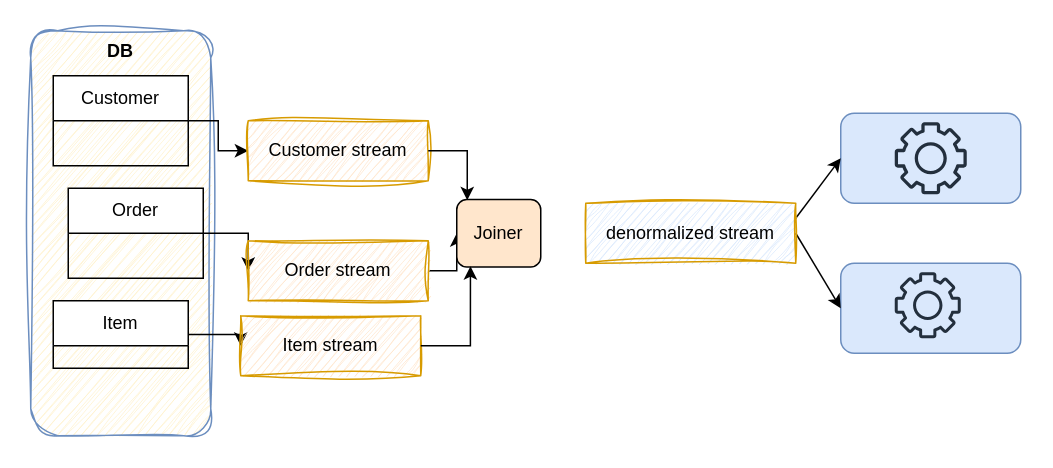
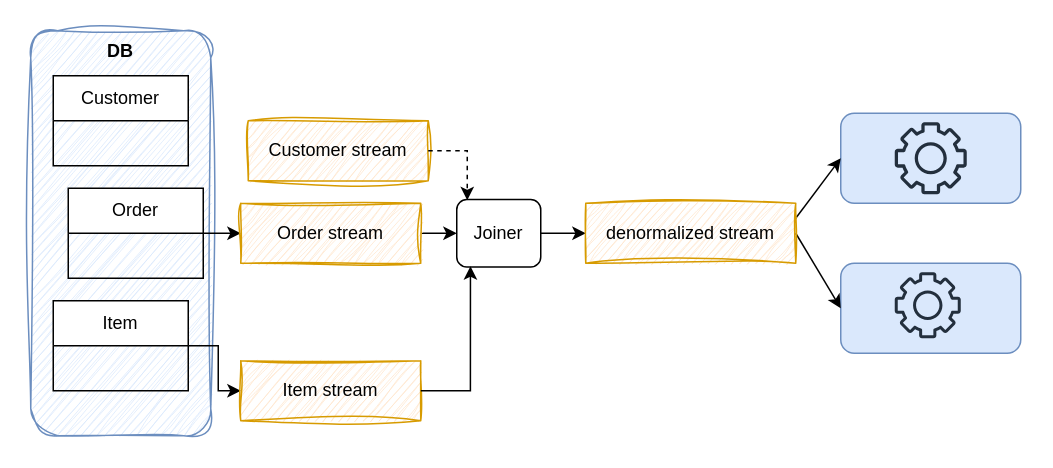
(121, 52) -> (121, 52)
(218, 142) -> none
(467, 153) -> (467, 153)
(499, 233) -> (499, 233)
none -> (558, 233)
(691, 233) -> (691, 233)
(338, 271) -> (331, 233)
(121, 335) -> (121, 346)
(331, 346) -> (331, 391)
